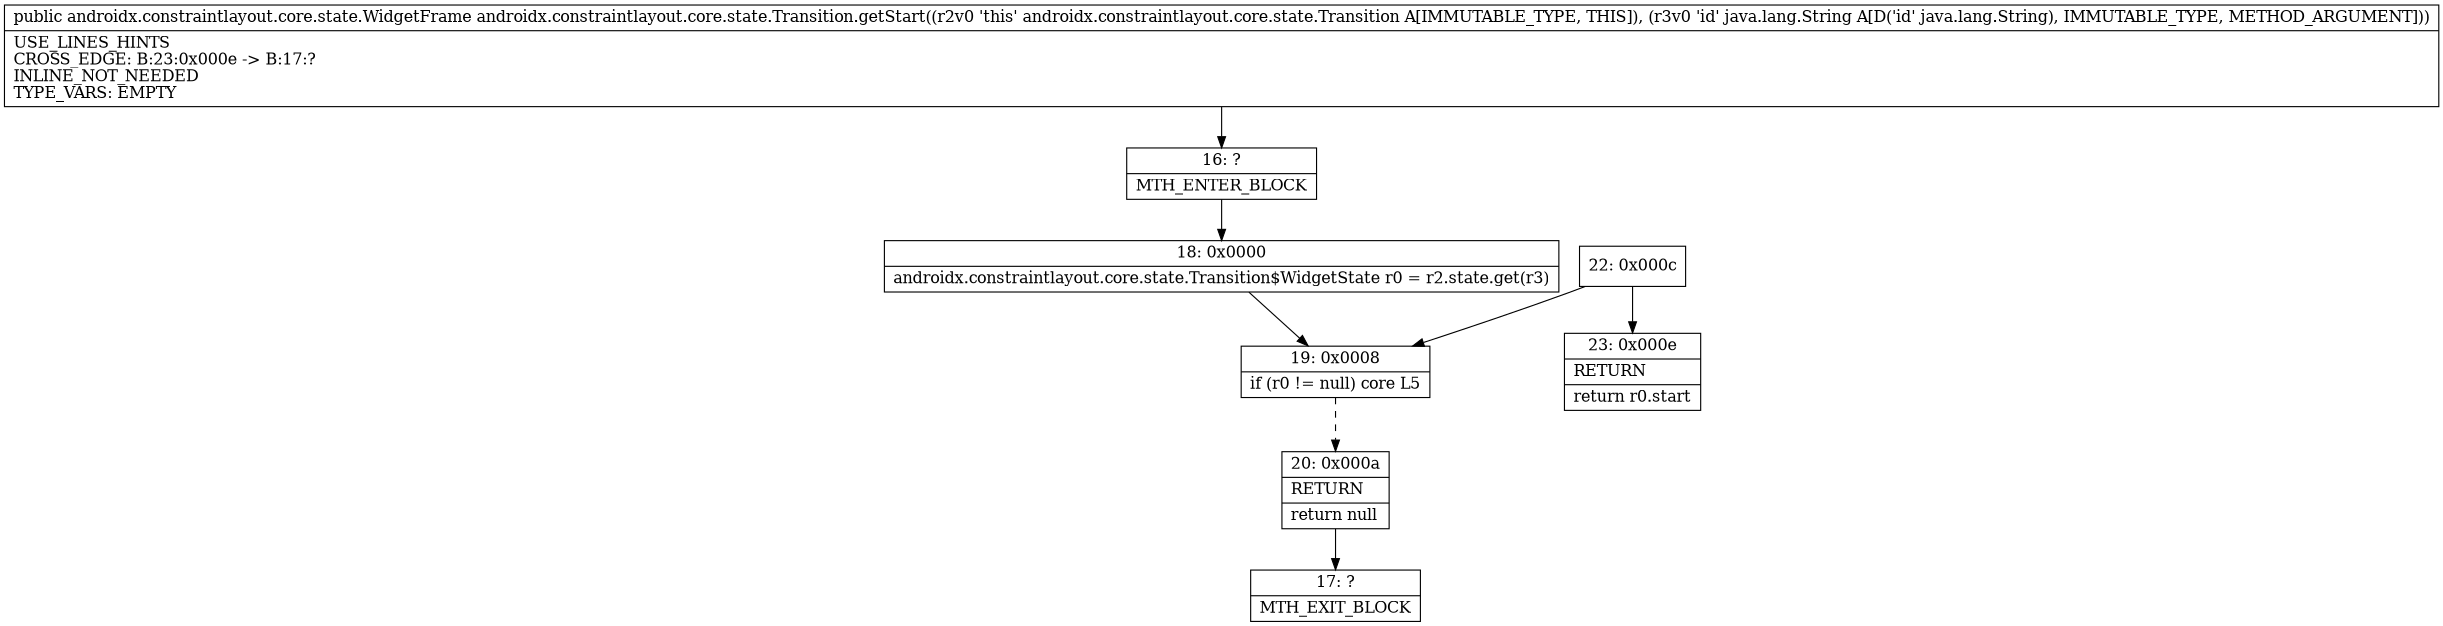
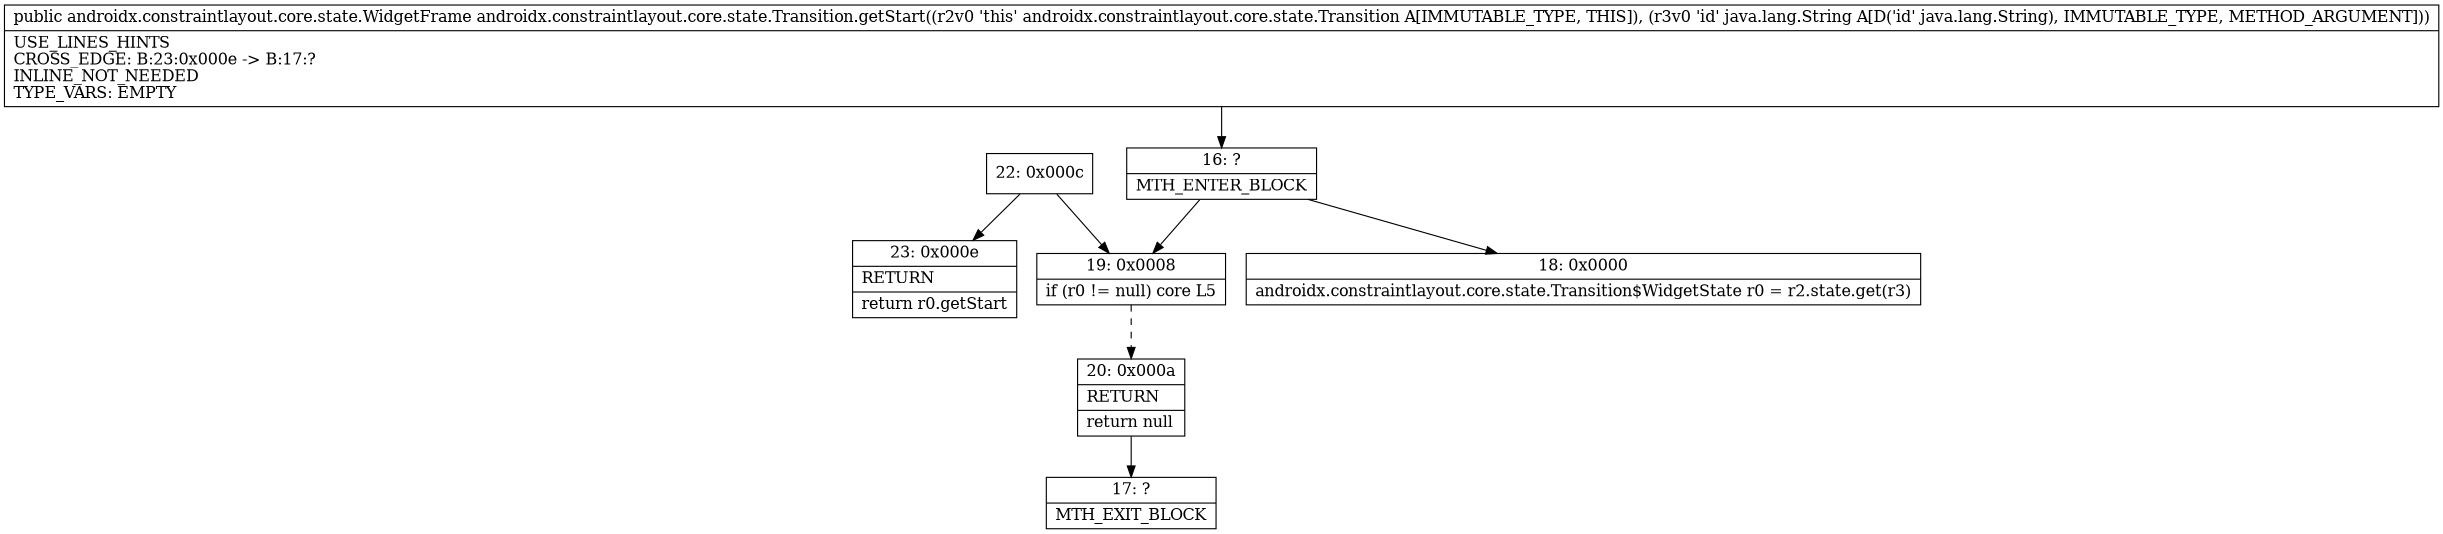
(1274, 315) -> (1180, 222)
(1633, 397) -> (935, 304)
